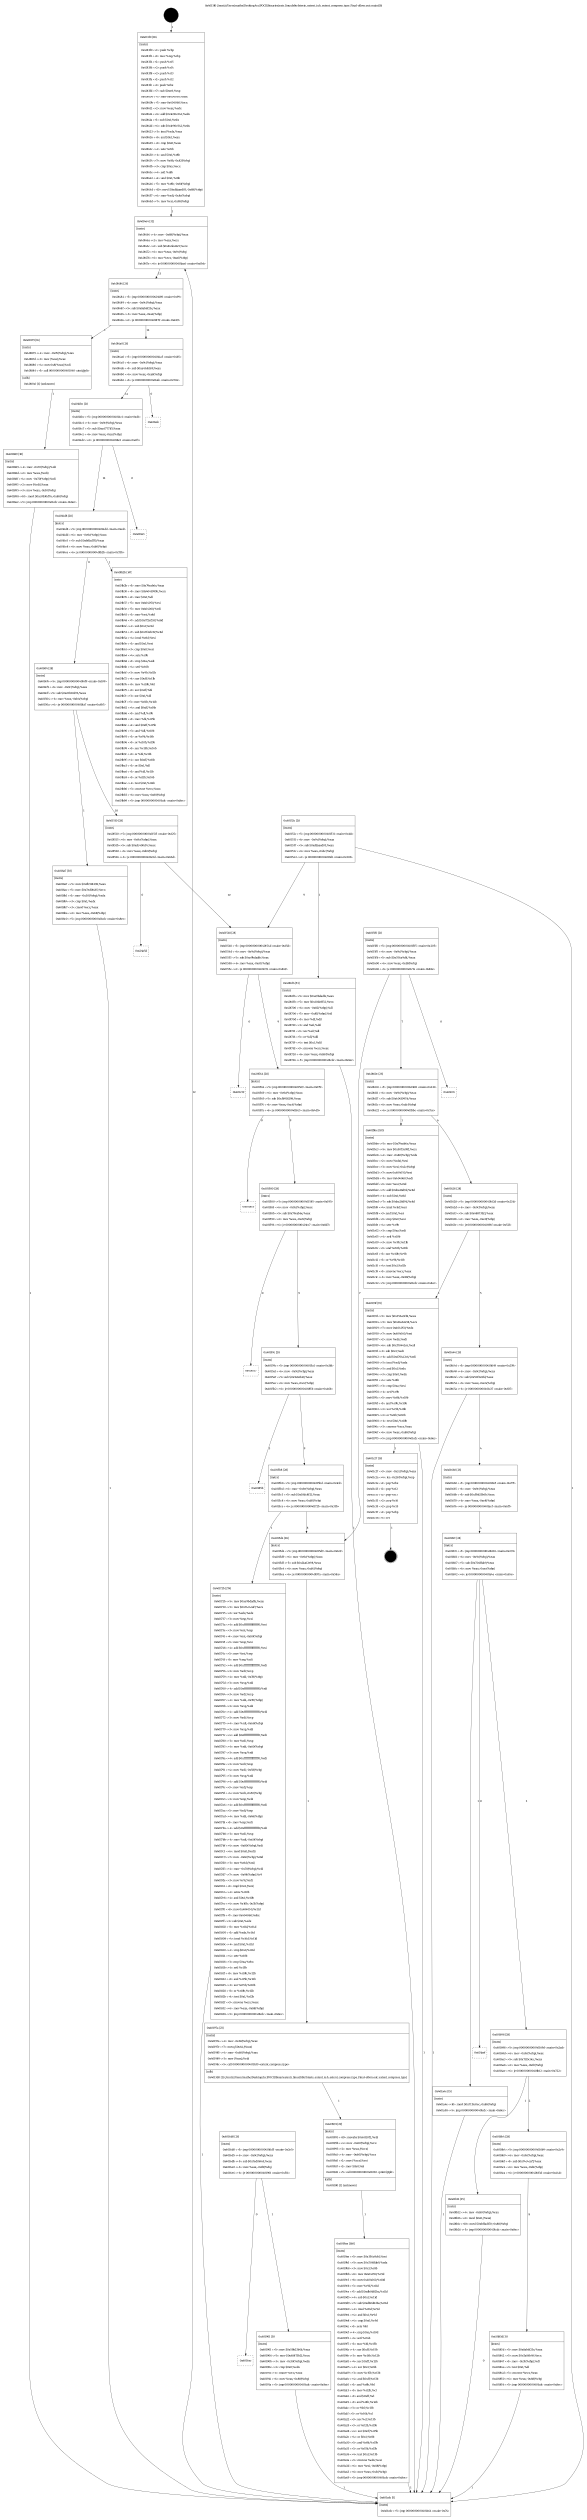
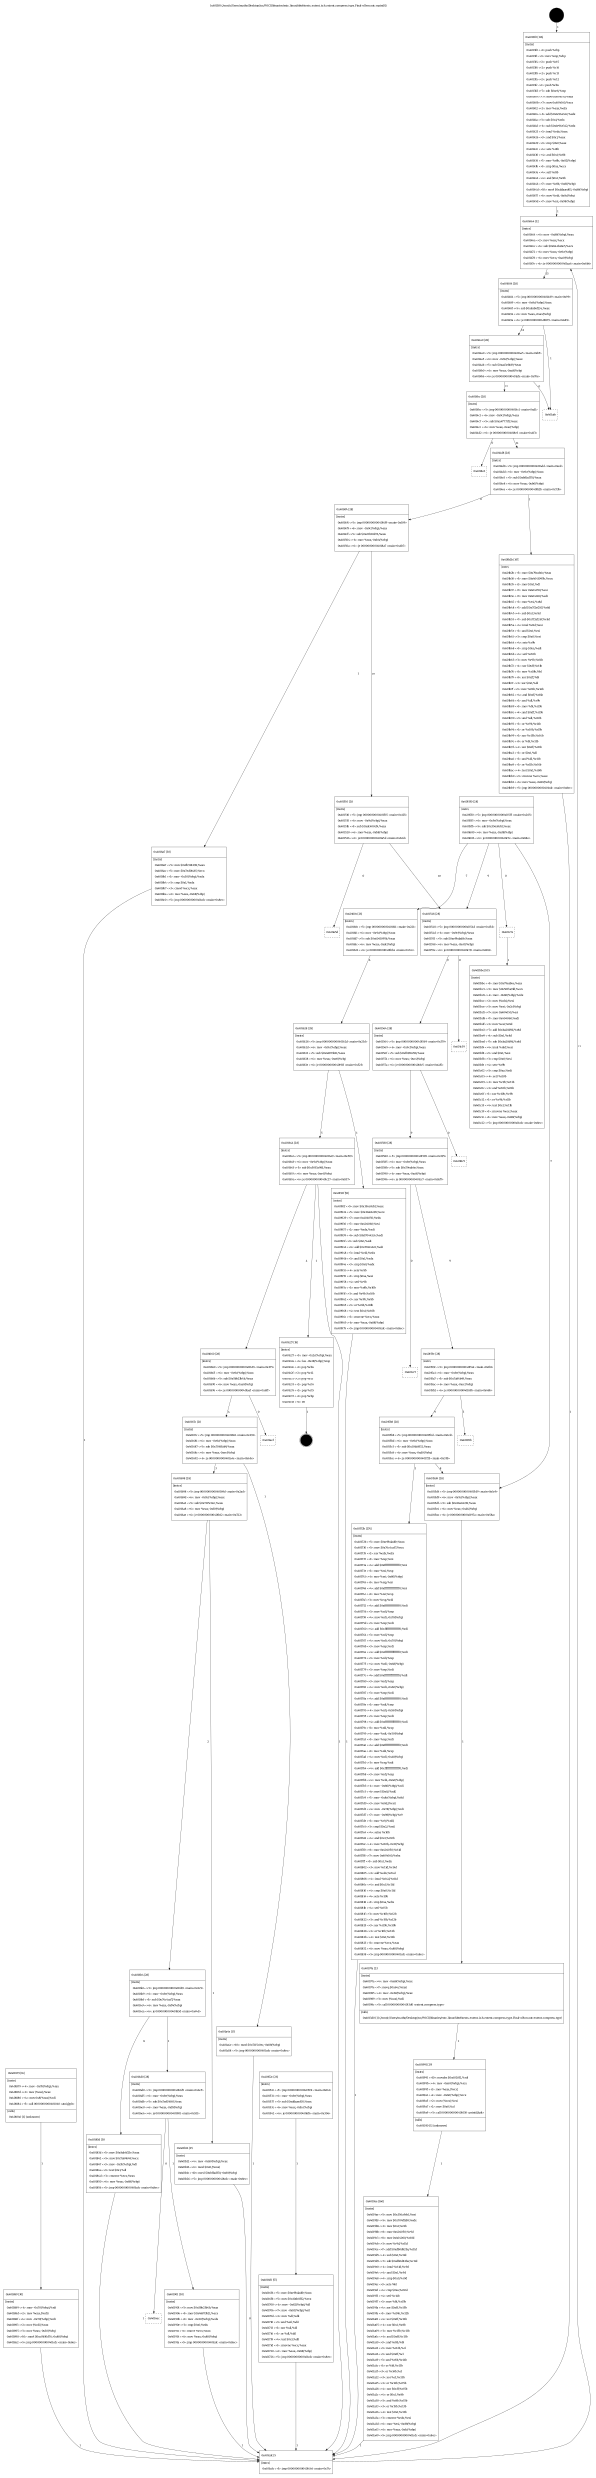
(102, 332) -> (549, 366)
(287, 894) -> (478, 875)
(401, 1120) -> (507, 950)
(394, 1448) -> (312, 1260)
(571, 1653) -> (569, 1705)
(480, 1813) -> (258, 1414)
none -> (167, 2043)
